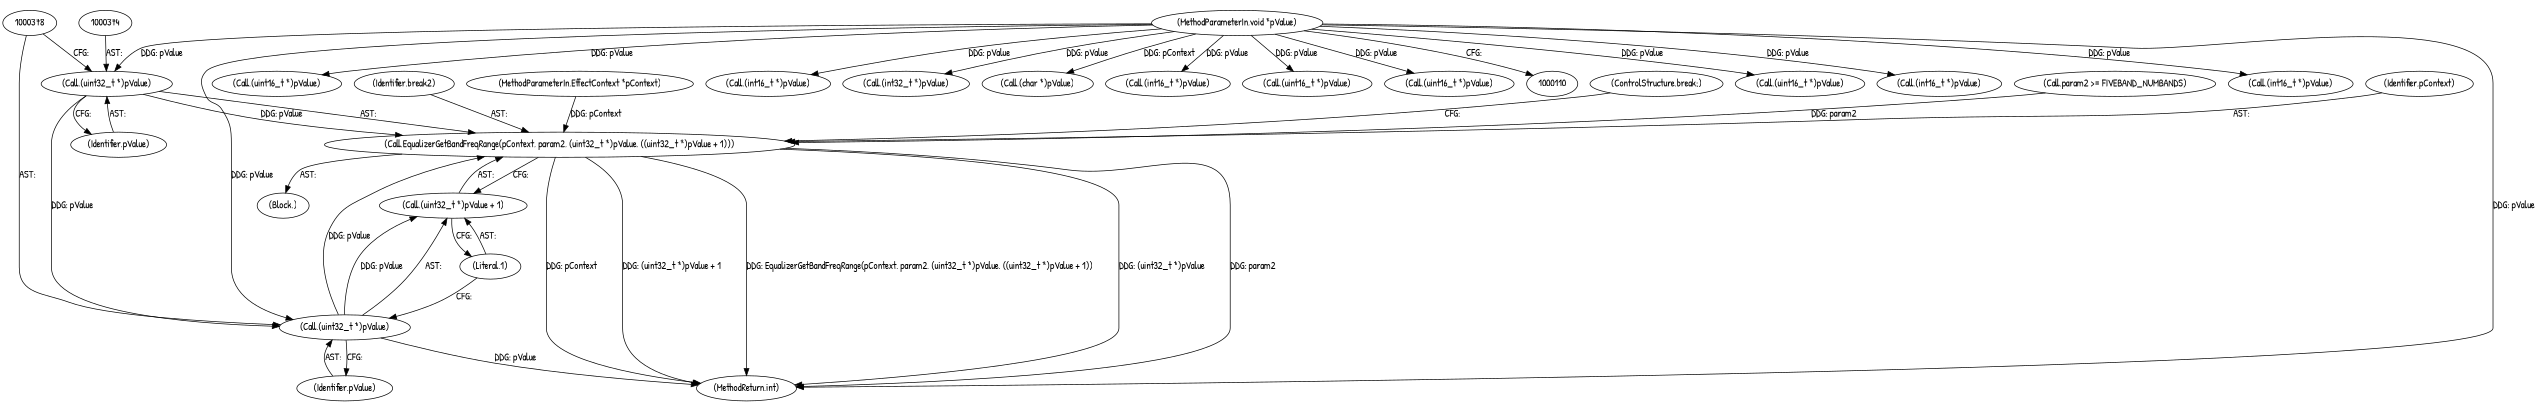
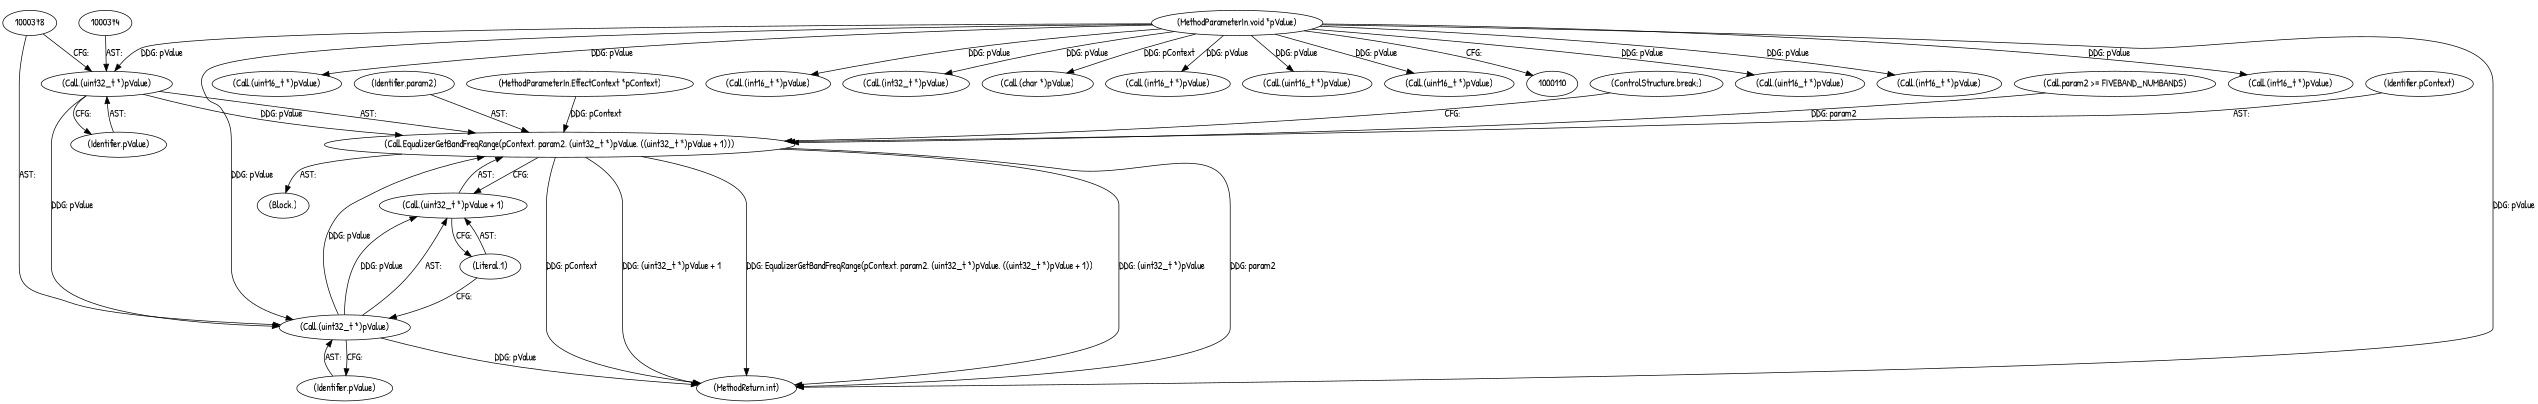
(404, 84) -> (404, 84)
